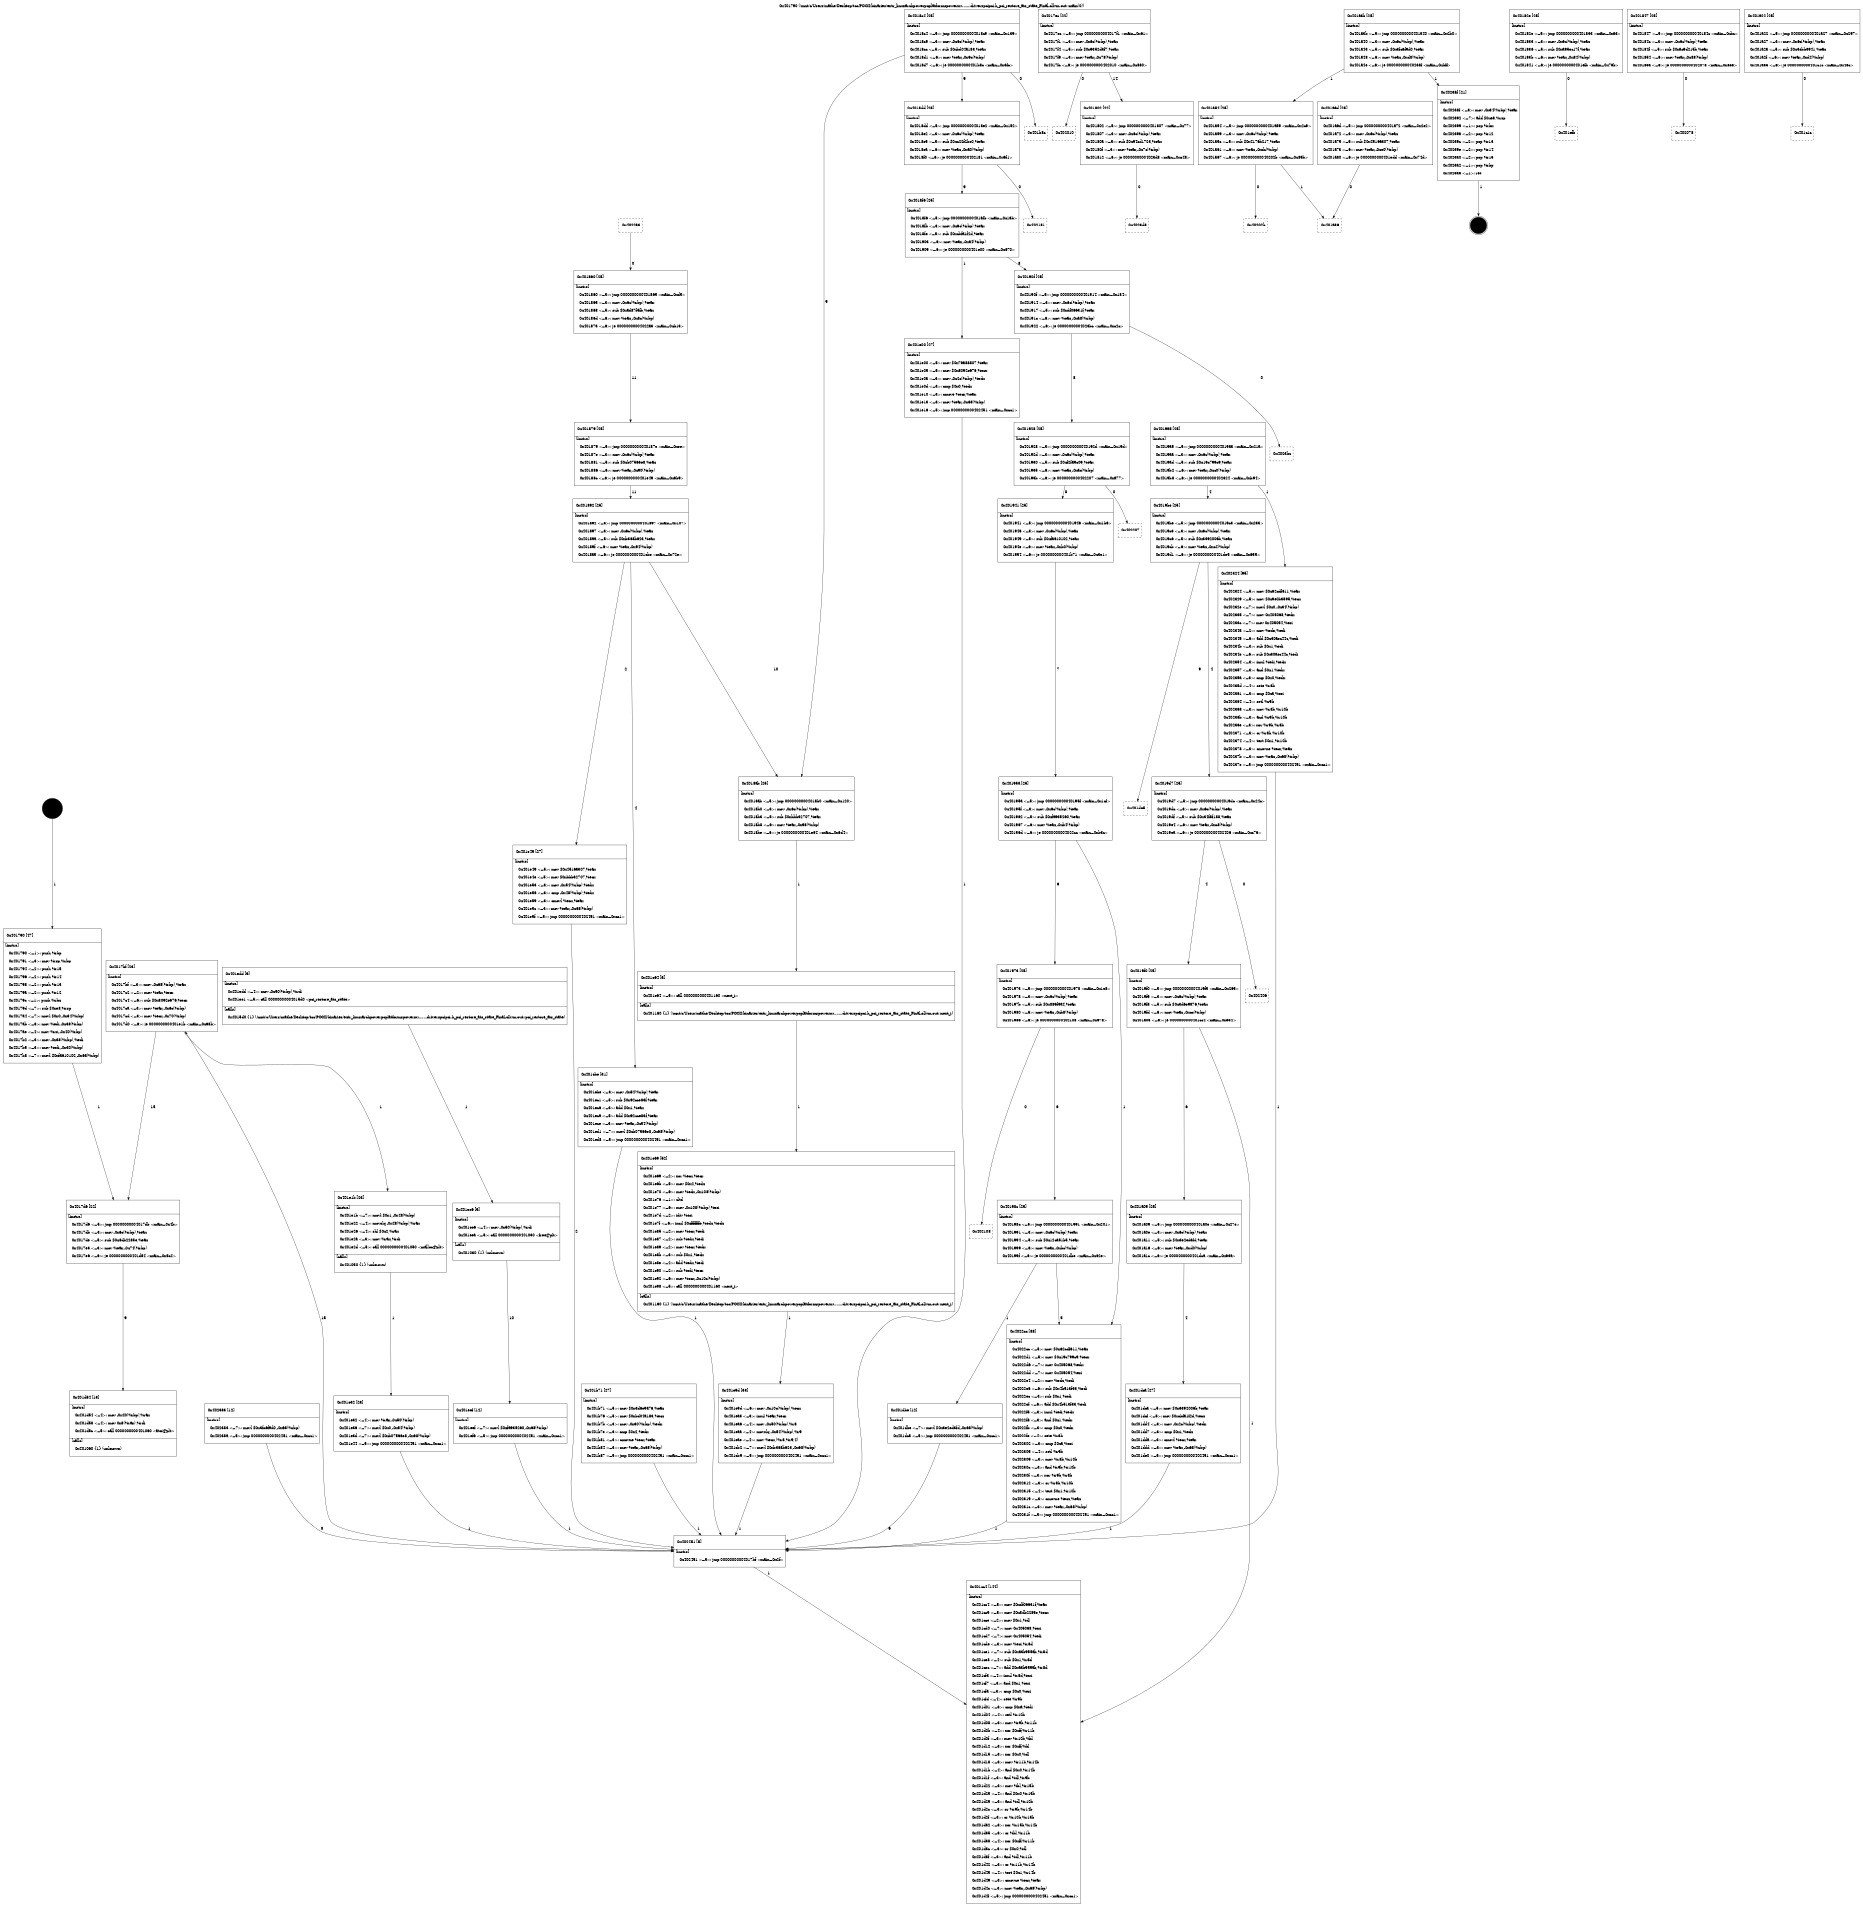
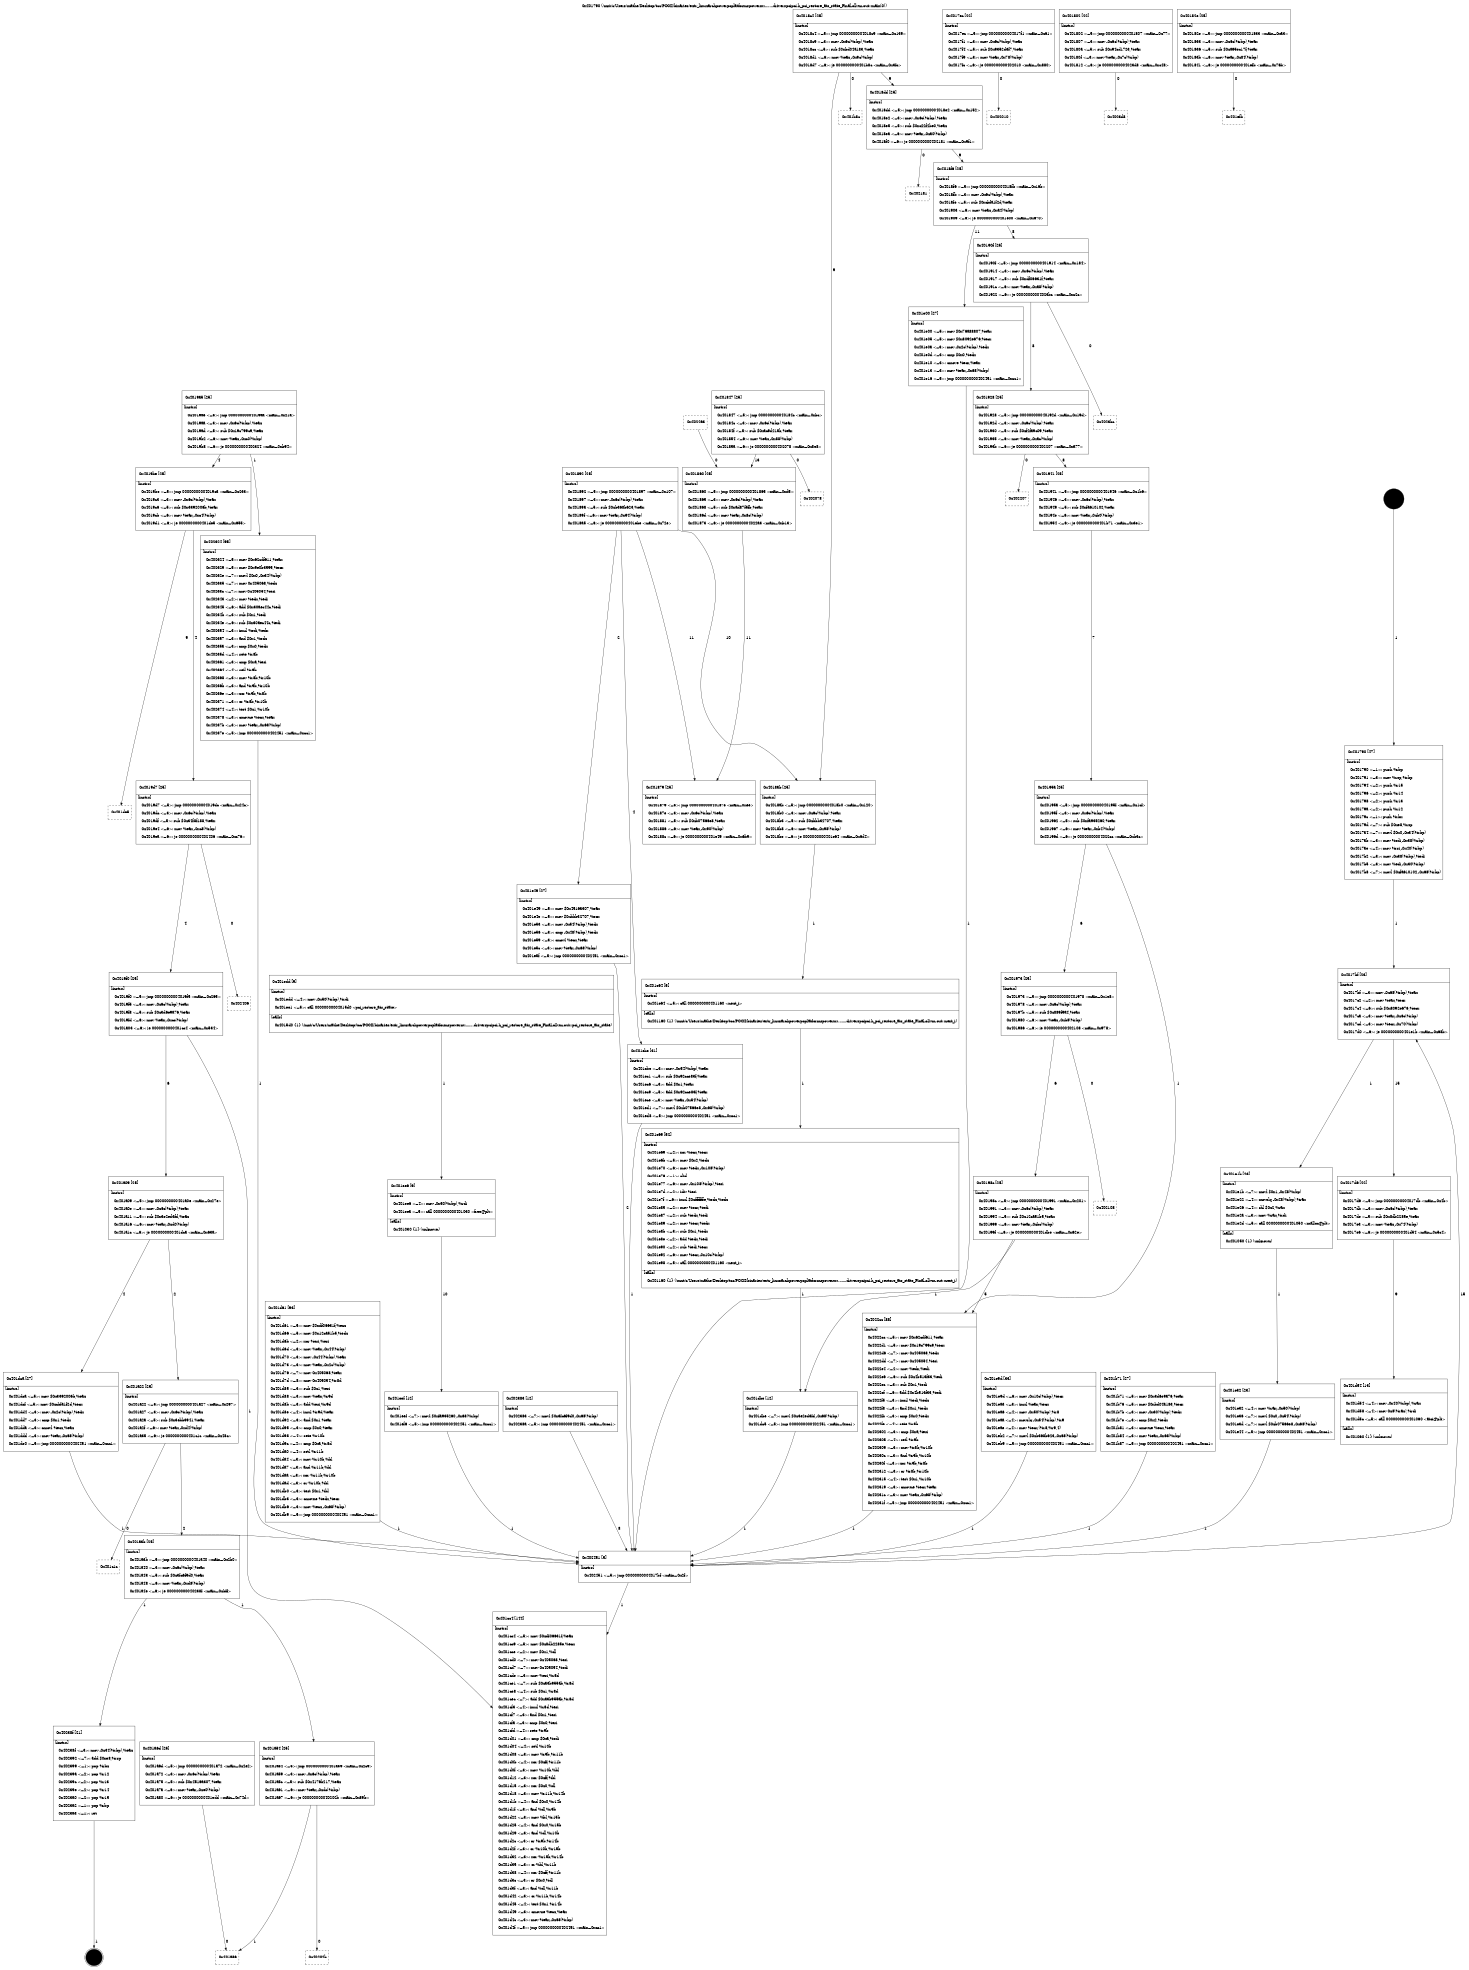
(1115, 86) -> none
(964, 264) -> (977, 232)
none -> (754, 459)
(631, 491) -> (671, 653)
(93, 1130) -> (1394, 923)
none -> (173, 1309)
(784, 1346) -> (800, 1339)
none -> (323, 1412)
none -> (181, 1488)
(889, 1529) -> (744, 1529)
